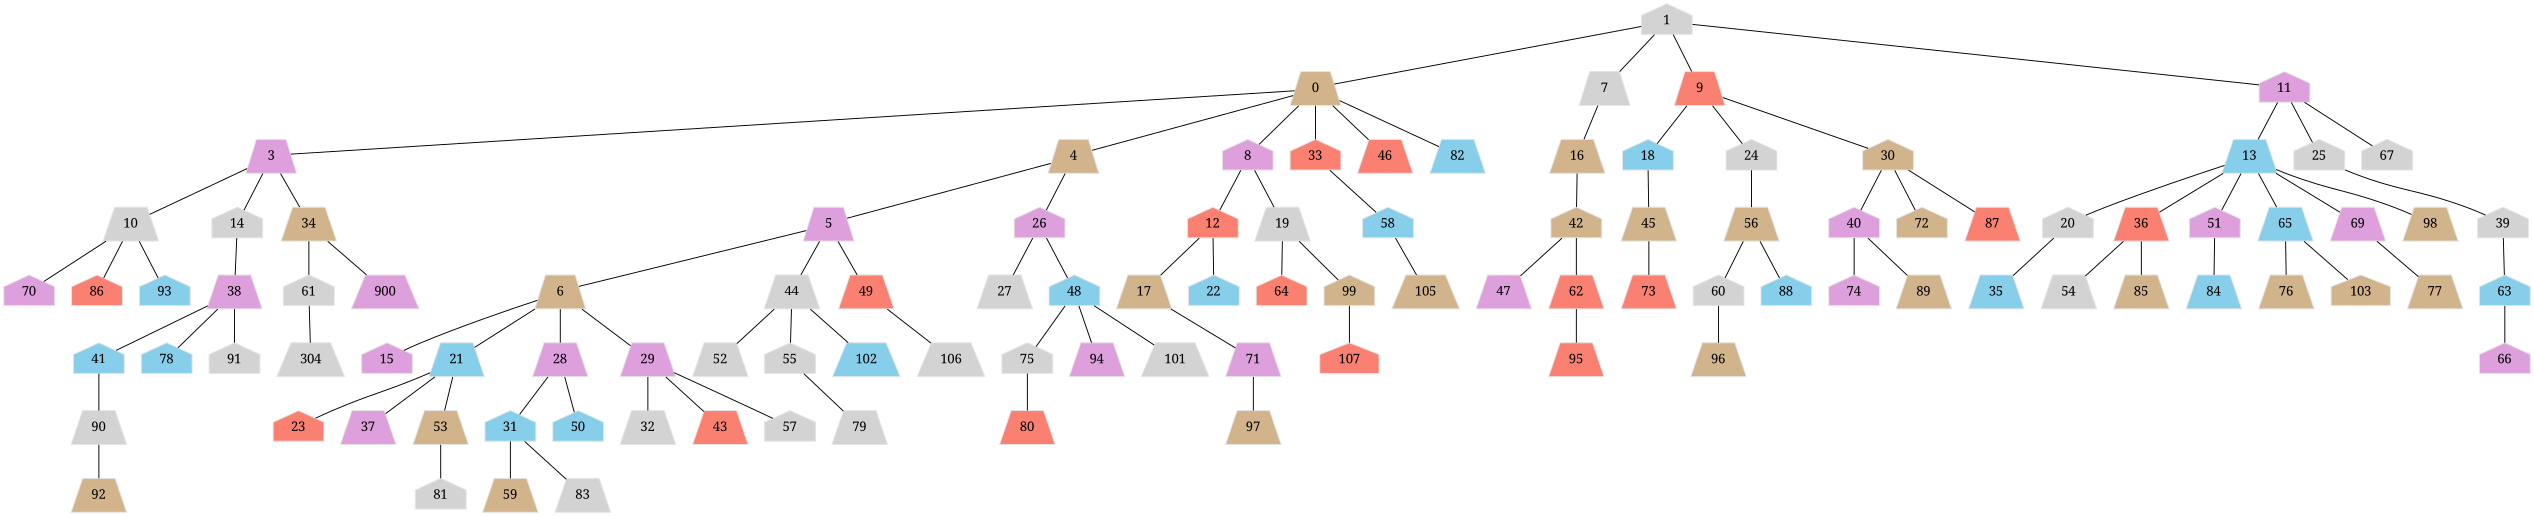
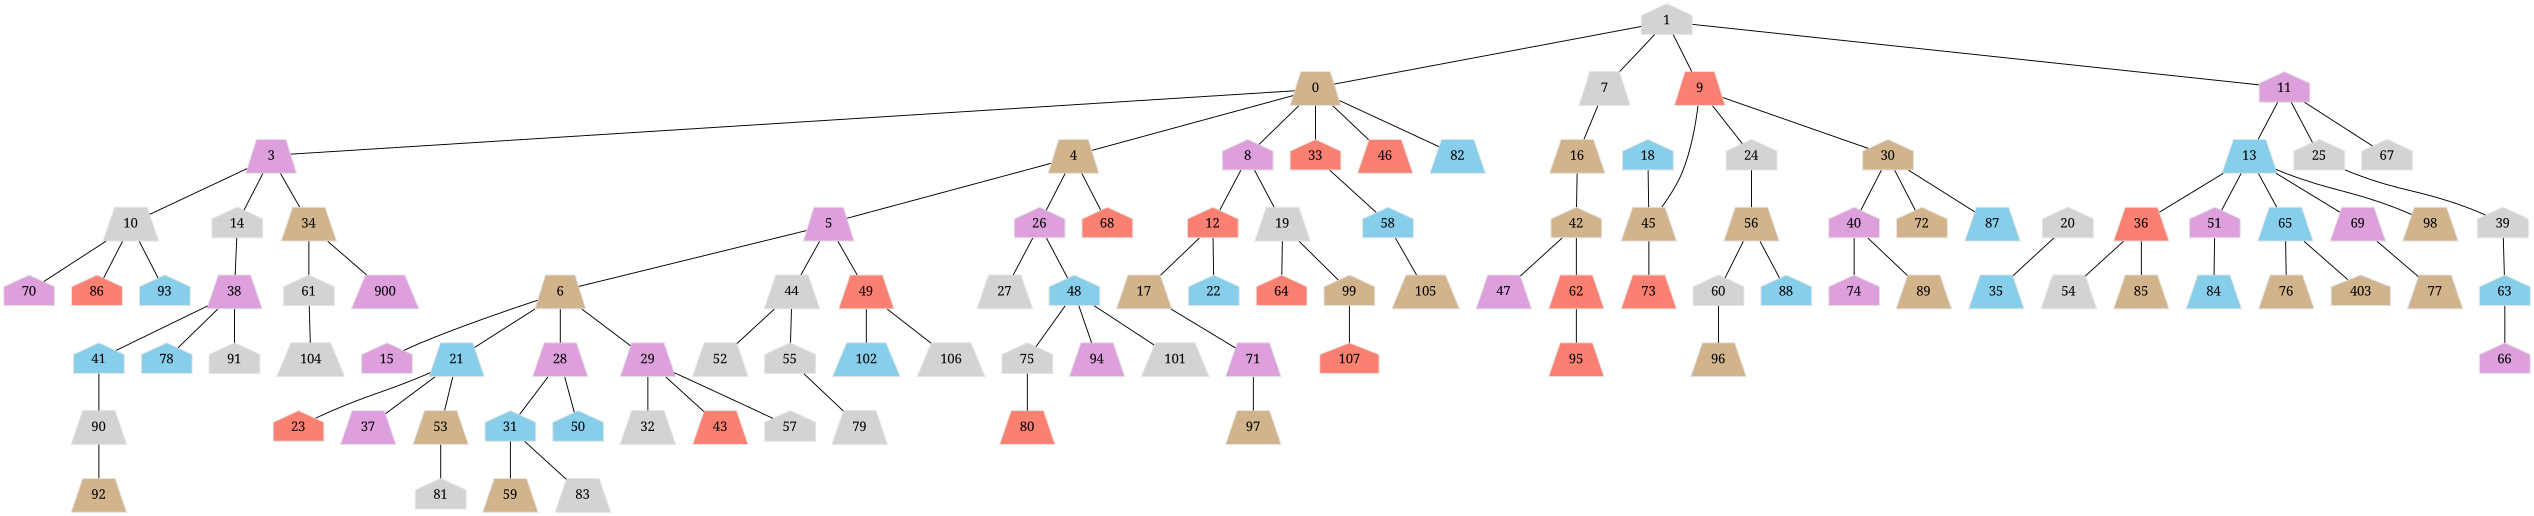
(1672, 125) -> (1687, 159)
(2155, 189) -> none
none -> (1107, 224)
(1993, 224) -> (1993, 224)
(2361, 292) -> (2361, 292)
(829, 326) -> (866, 326)
(311, 360) -> (311, 360)
